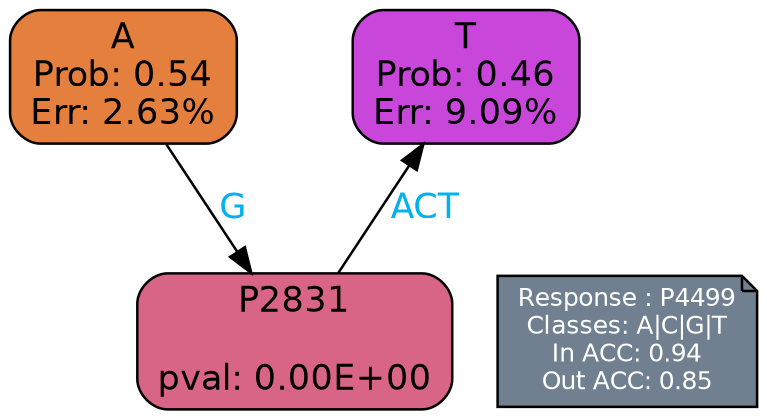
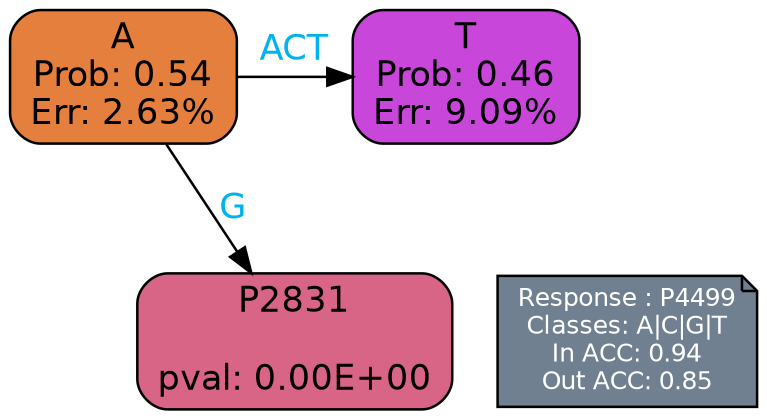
(374, 219) -> (282, 77)
